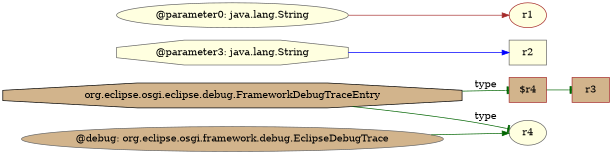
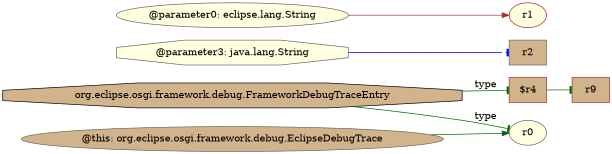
(232, 15) -> (232, 15)
(425, 53) -> (425, 53)
(528, 53) -> (528, 53)
(591, 90) -> (591, 90)
(232, 95) -> (232, 95)
(528, 133) -> (528, 133)
(232, 139) -> (232, 139)
